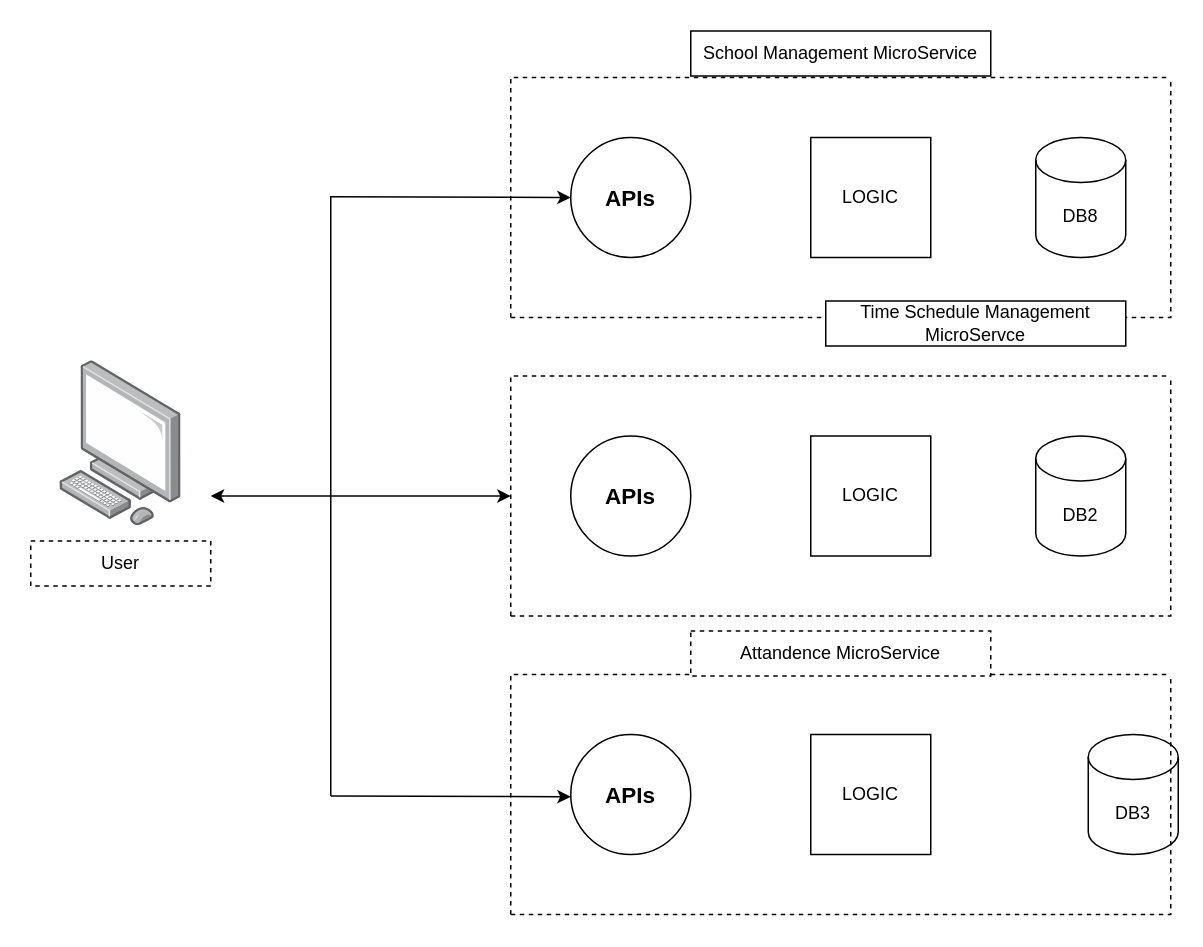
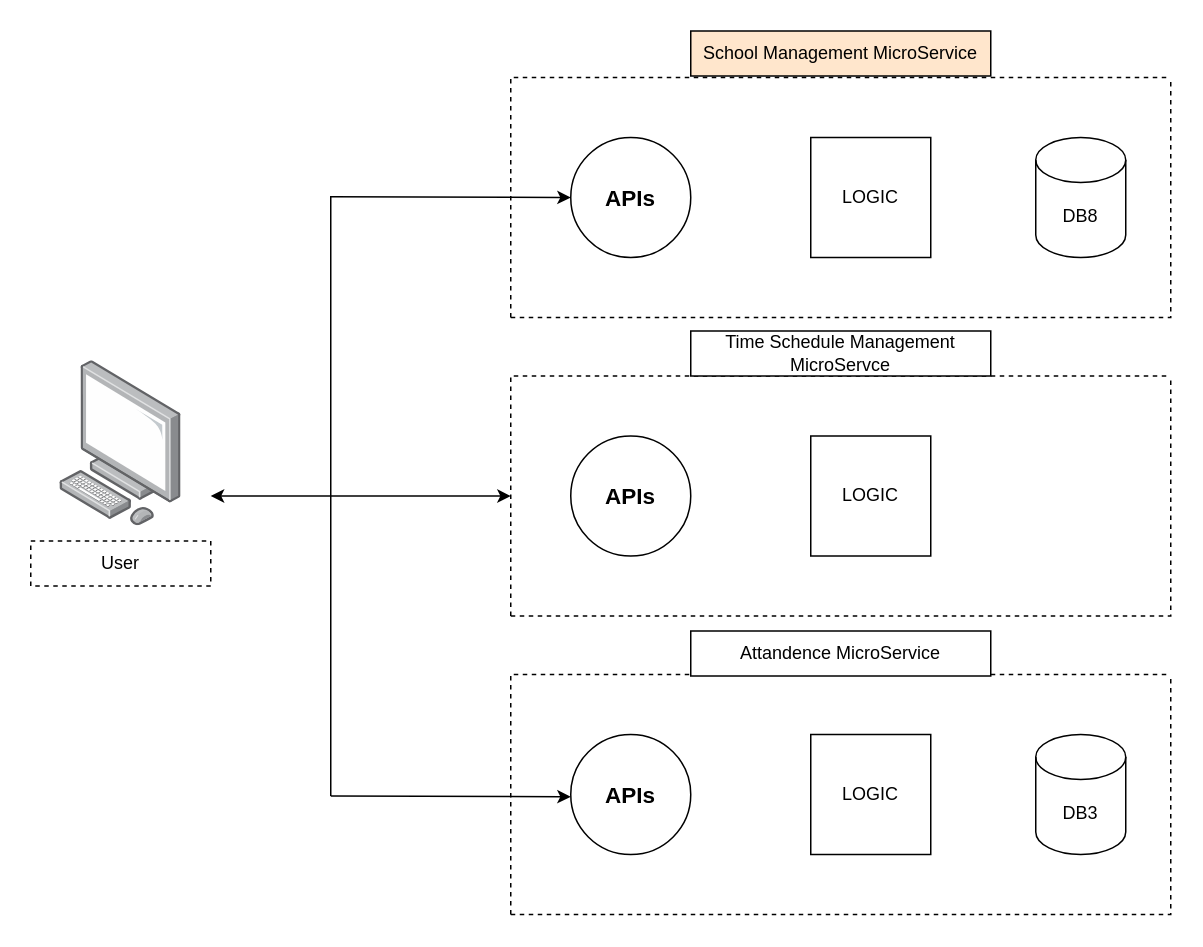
(841, 53) -> (841, 53)
(976, 323) -> (841, 353)
(1081, 496) -> none
(841, 653) -> (841, 653)
(1133, 794) -> (1081, 794)
